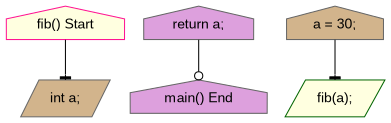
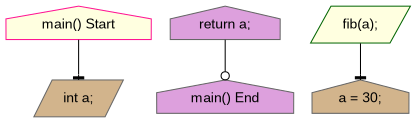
(65, 25) -> (79, 25)
(335, 57) -> (360, 59)
